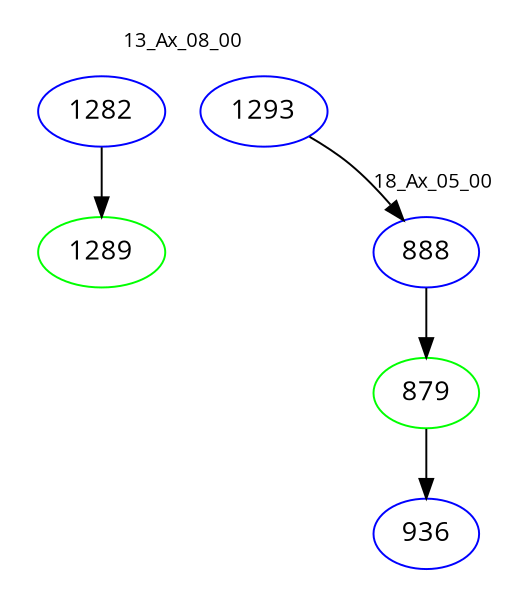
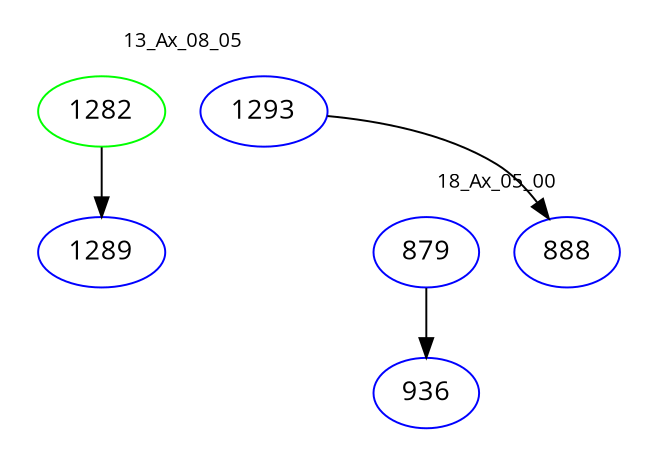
(183, 42) -> (183, 42)
(102, 111) -> (102, 111)
(102, 252) -> (102, 252)
(426, 313) -> none
(426, 393) -> (426, 252)
